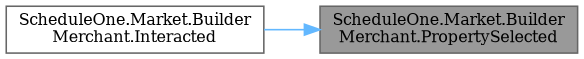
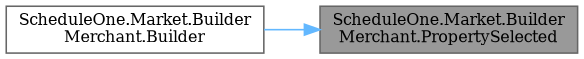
(135, 30) -> (135, 30)
